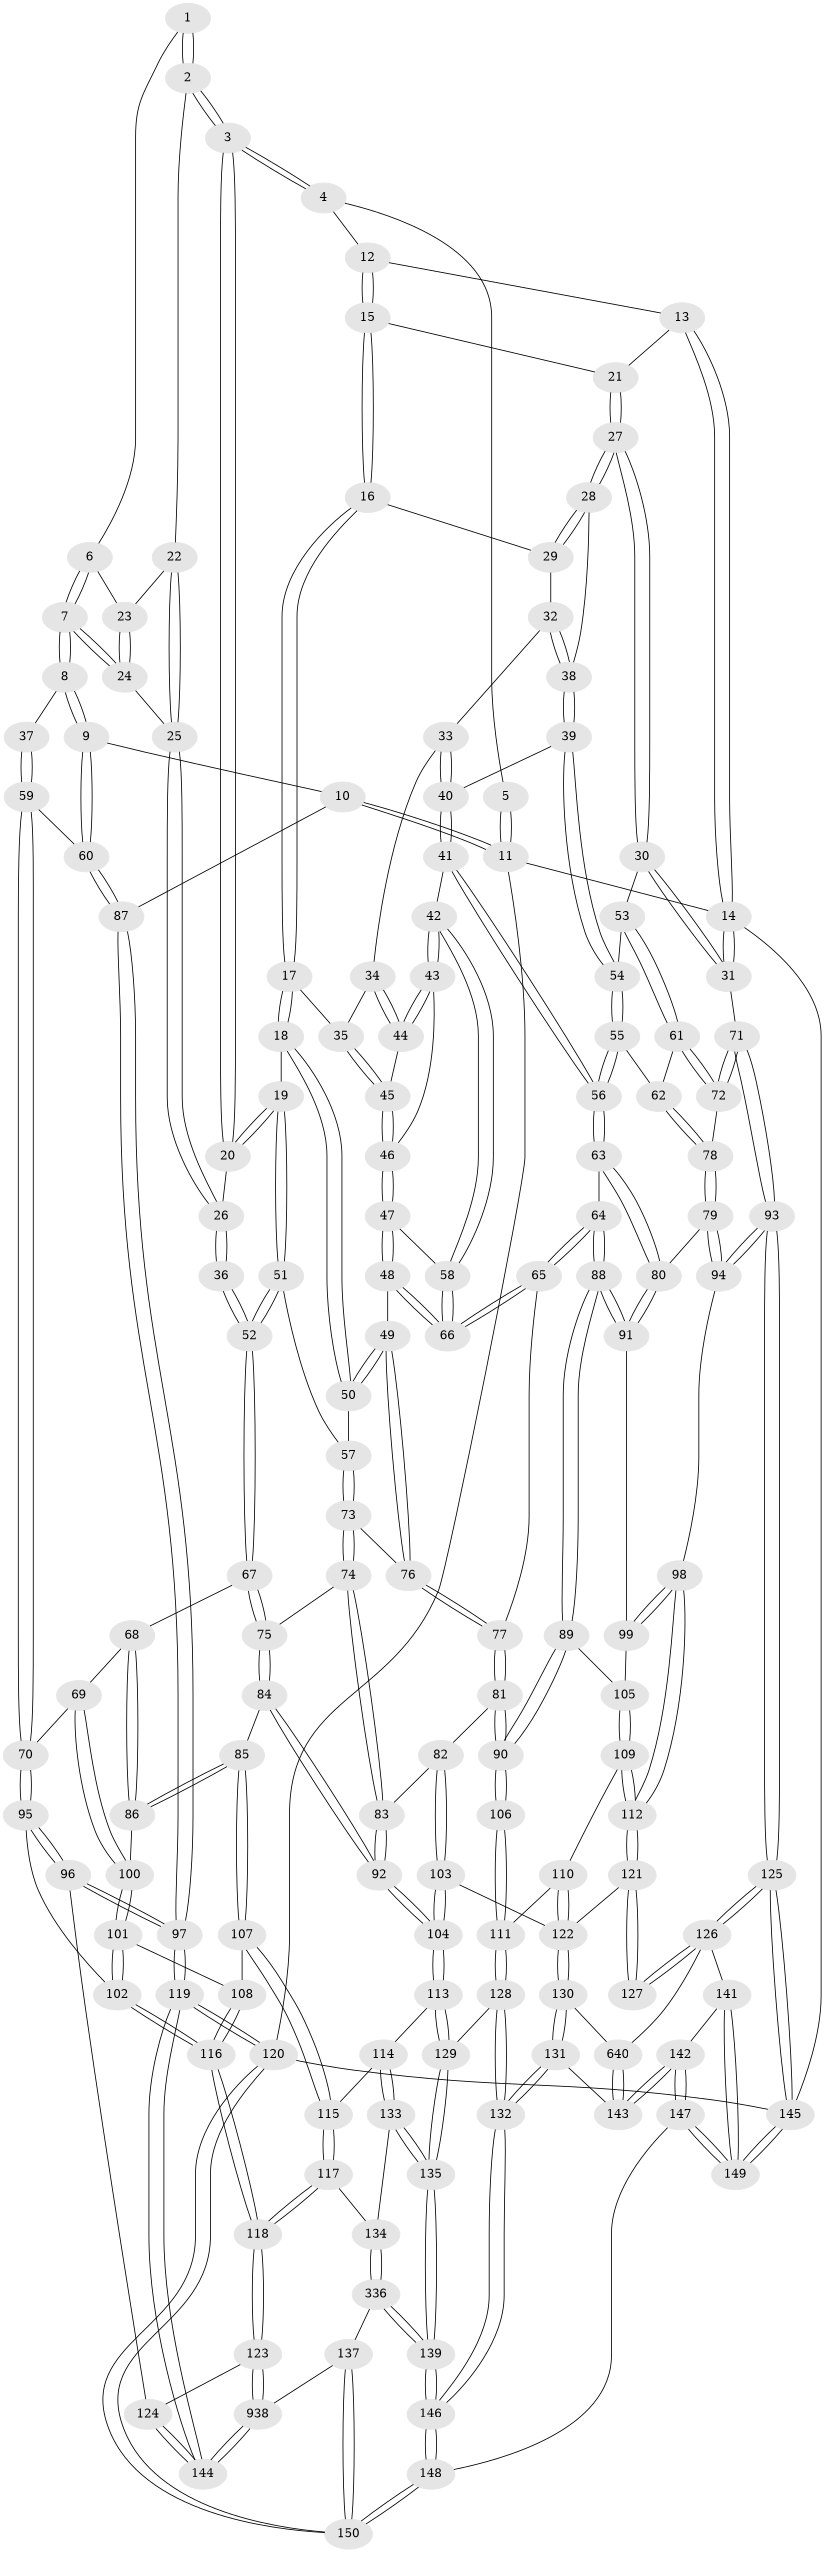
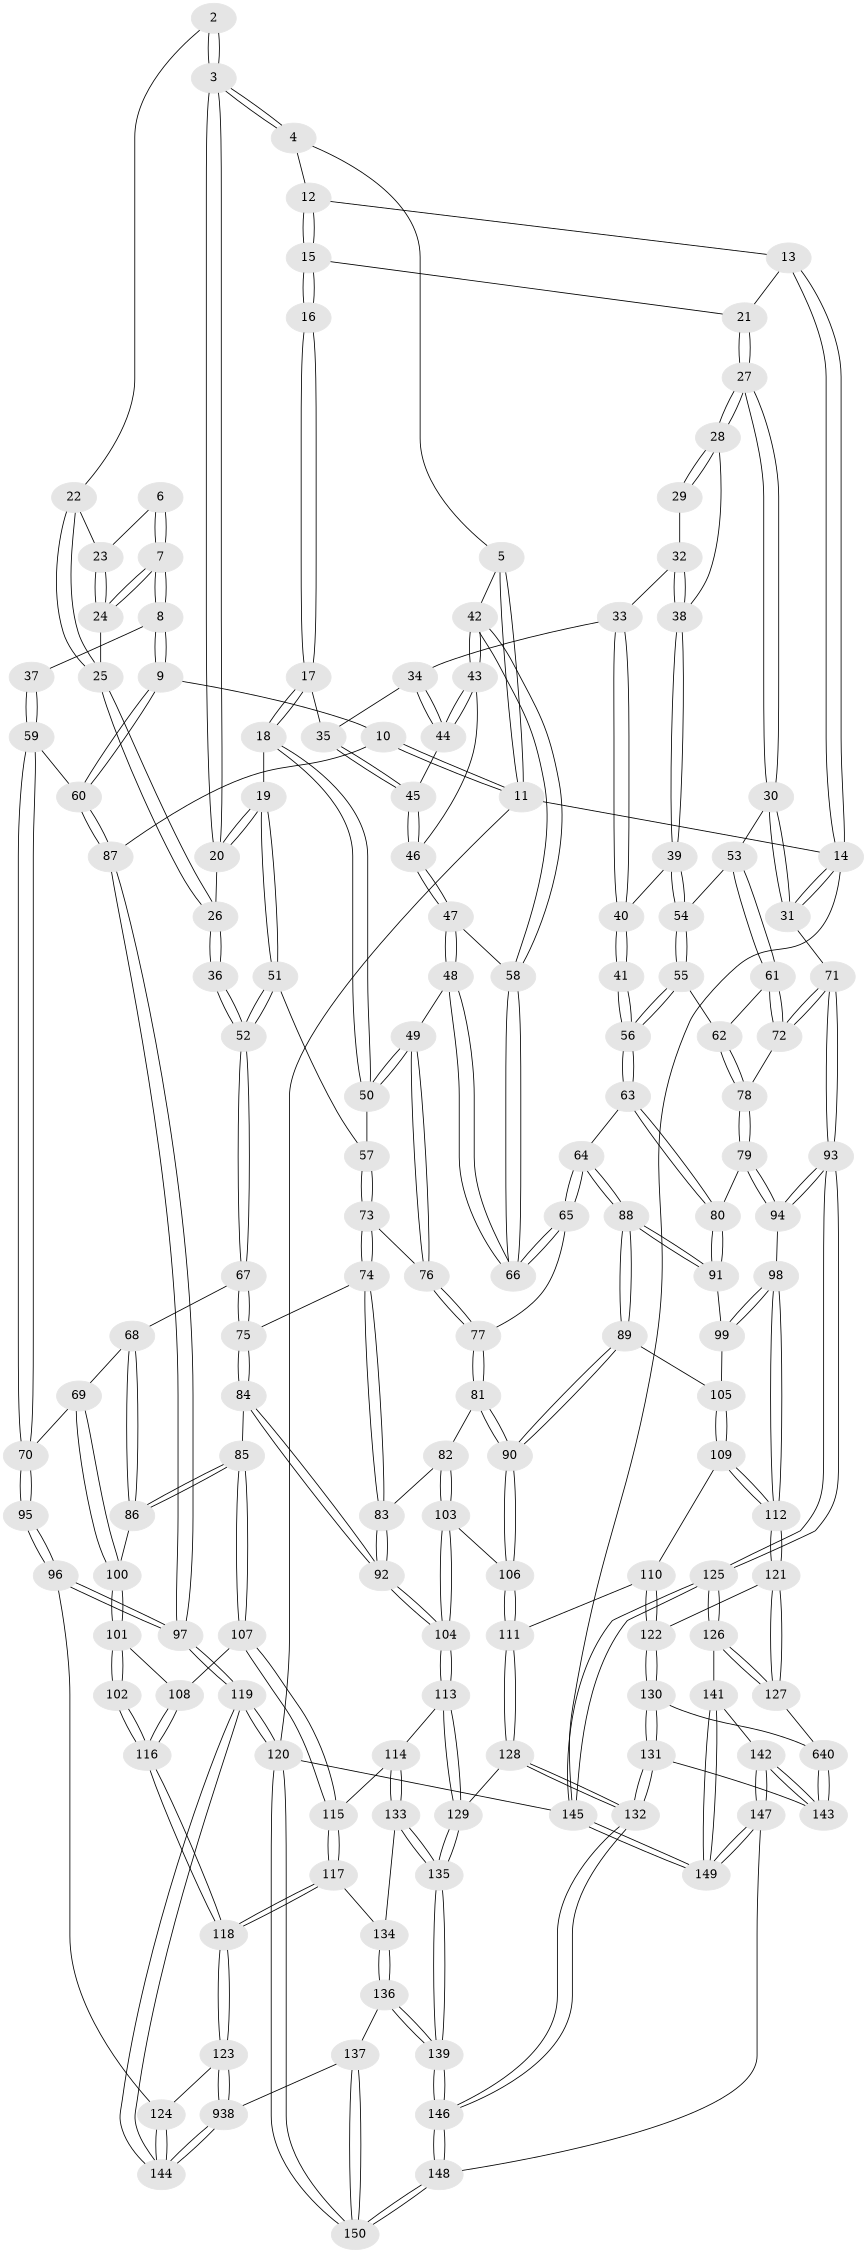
(188, 18) -> none
(459, 527) -> none
(440, 887) -> (488, 587)
(511, 1909) -> (478, 1546)
(50, 1913) -> none
(671, 2000) -> (800, 1725)
(376, 2295) -> (384, 1995)
